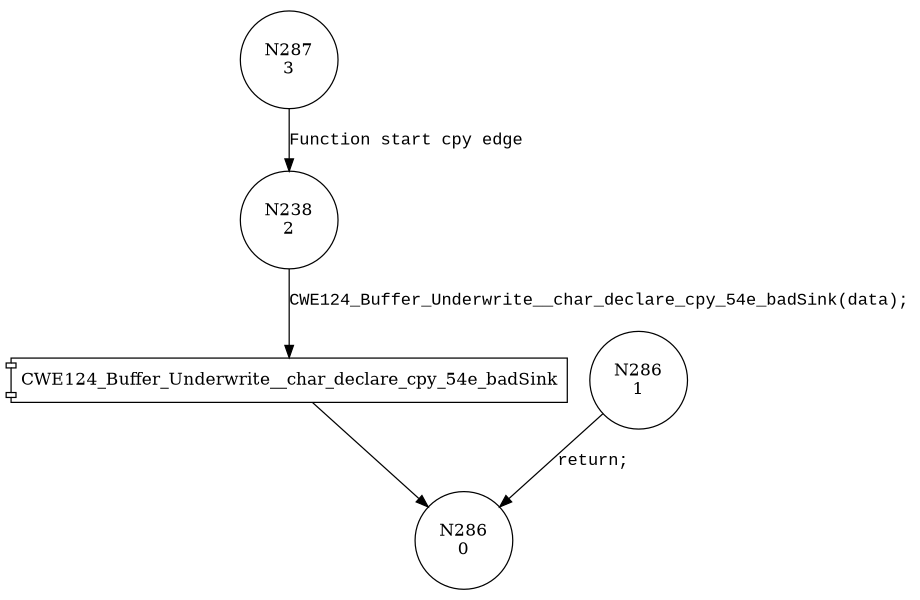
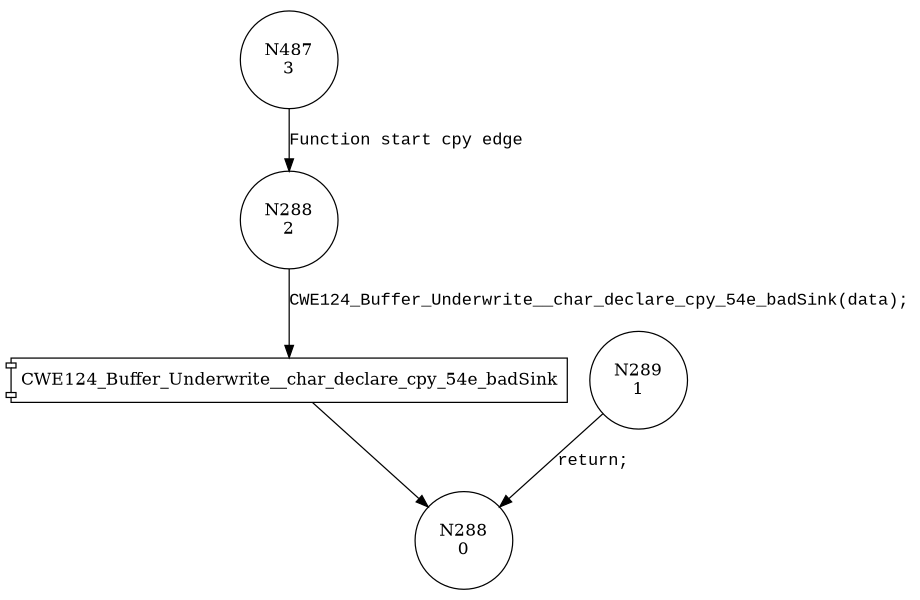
(289, 60) -> (289, 60)
(289, 220) -> (289, 220)
(639, 380) -> (639, 380)
(464, 540) -> (464, 540)
